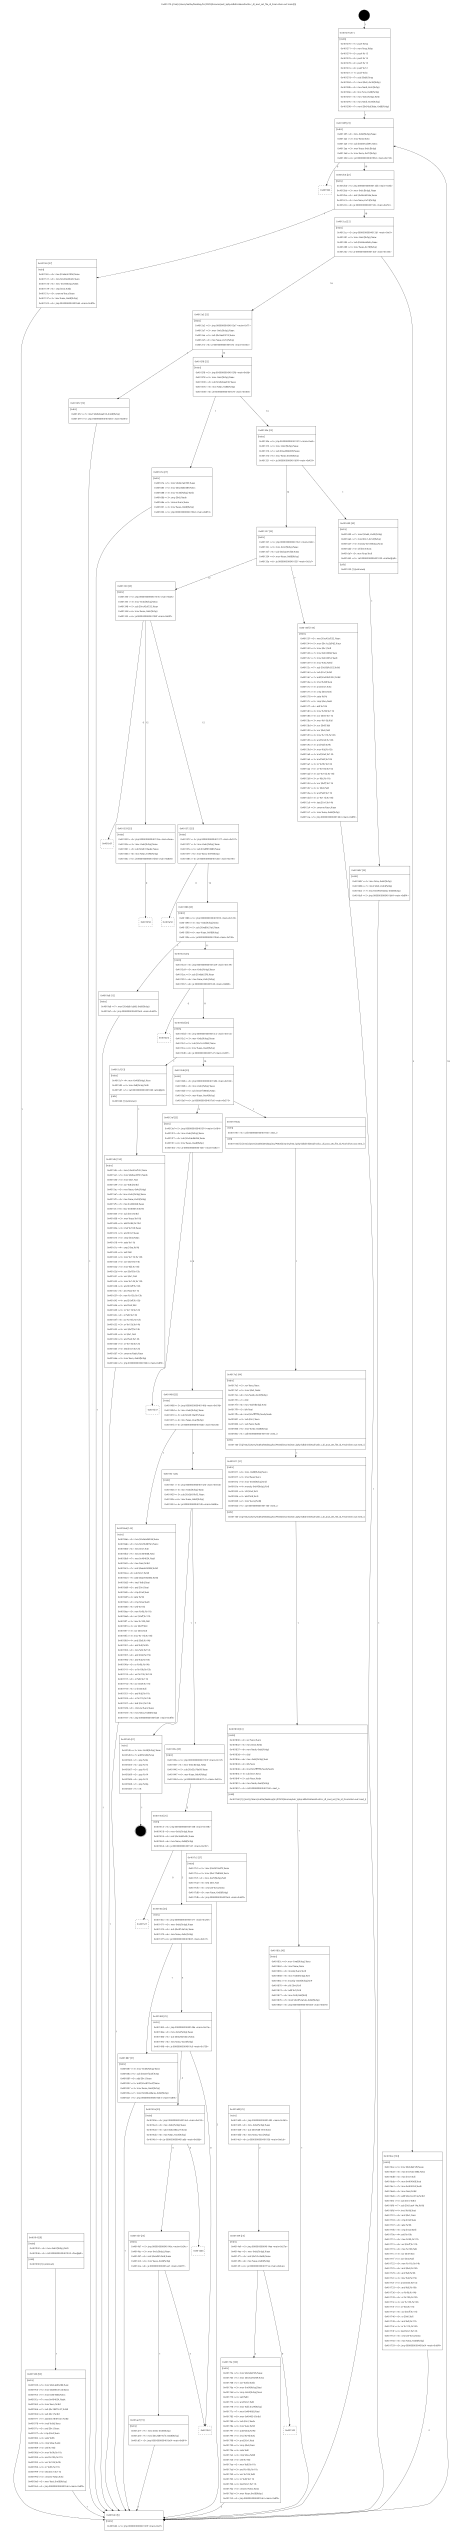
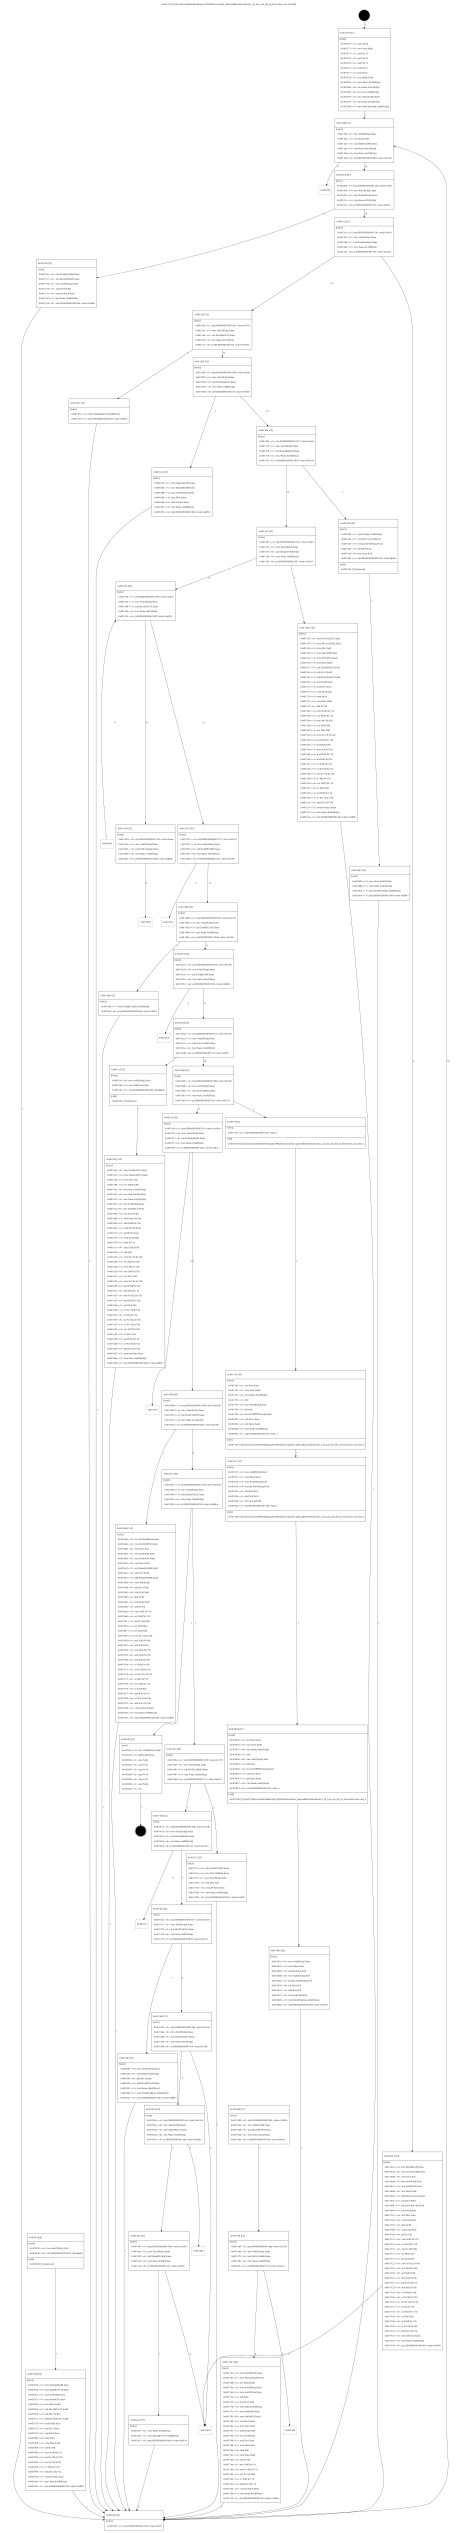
(129, 730) -> (101, 730)
none -> (214, 1817)
(377, 2509) -> (277, 2356)
